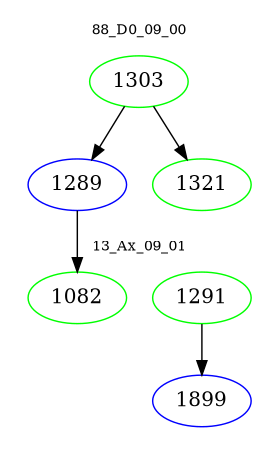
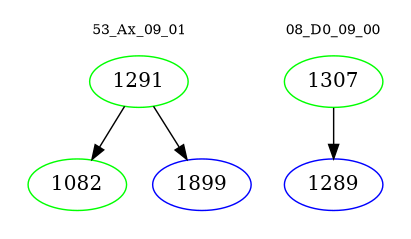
(140, 31) -> (334, 31)
(139, 82) -> (334, 82)
(202, 185) -> none
(77, 242) -> (112, 127)
(140, 247) -> (140, 31)
